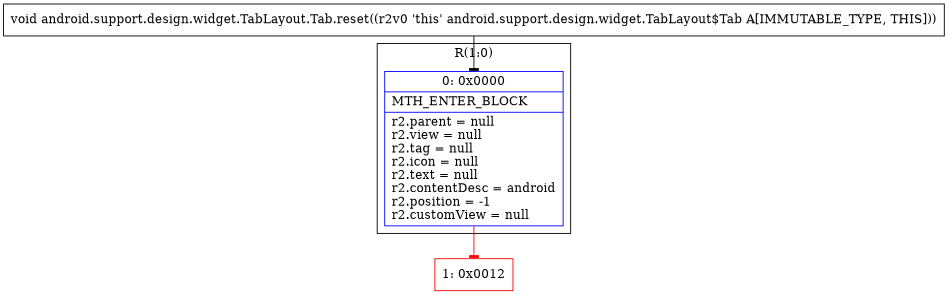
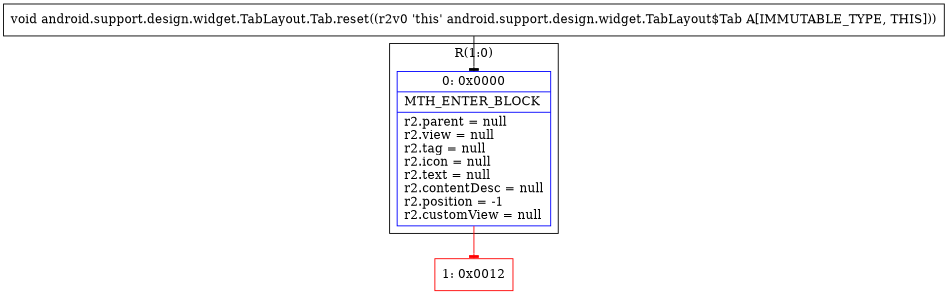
(474, 189) -> (474, 189)
